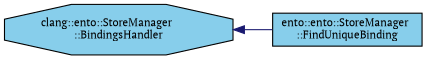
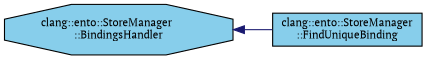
(347, 30) -> (347, 30)
